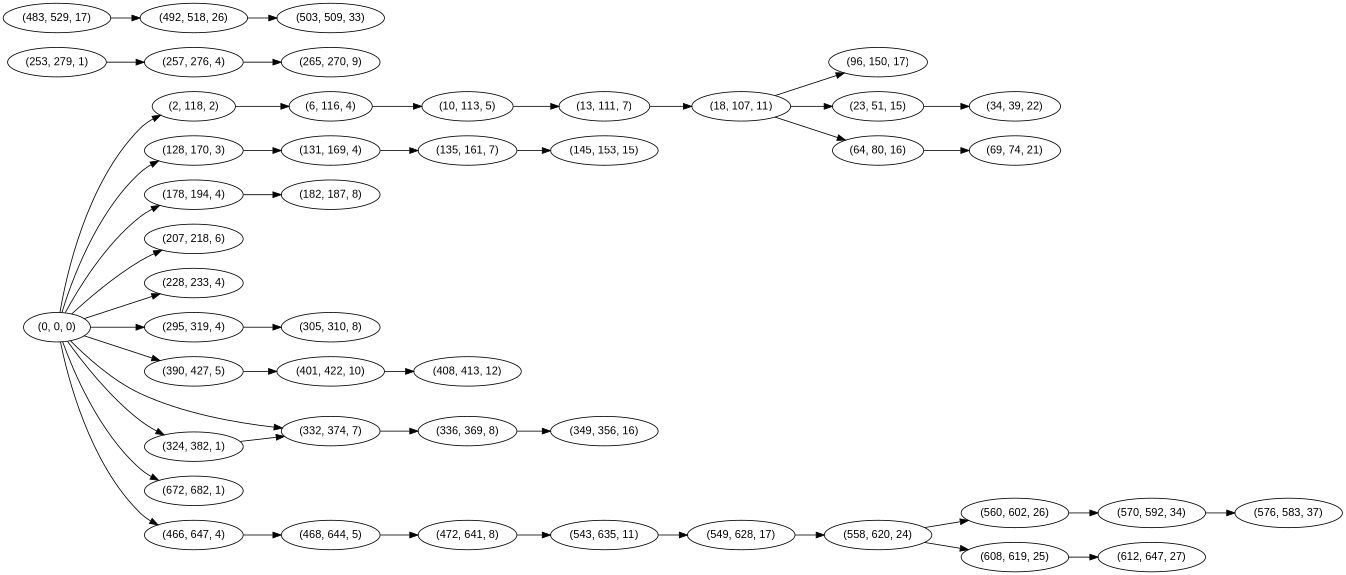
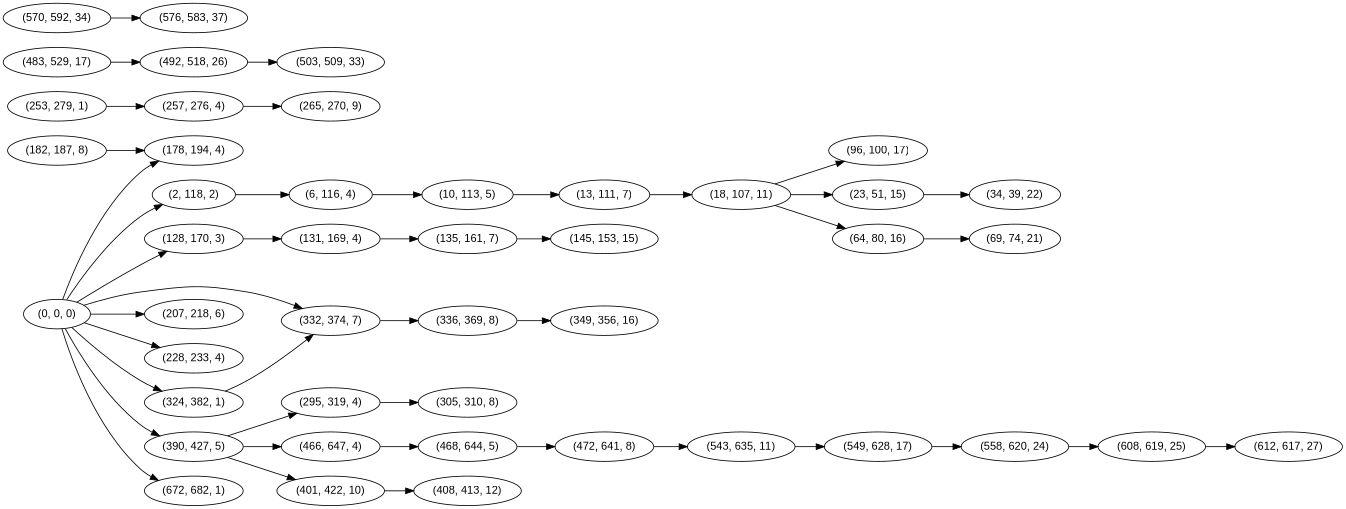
(878, 62) -> (878, 151)
(258, 195) -> (121, 151)
(113, 327) -> (258, 426)
(91, 439) -> (258, 447)
(1015, 513) -> none
(1152, 557) -> (1289, 447)
